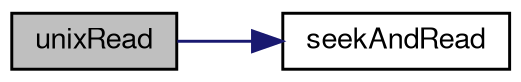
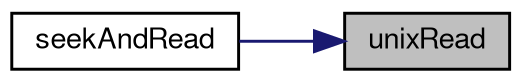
(215, 41) -> (277, 41)
